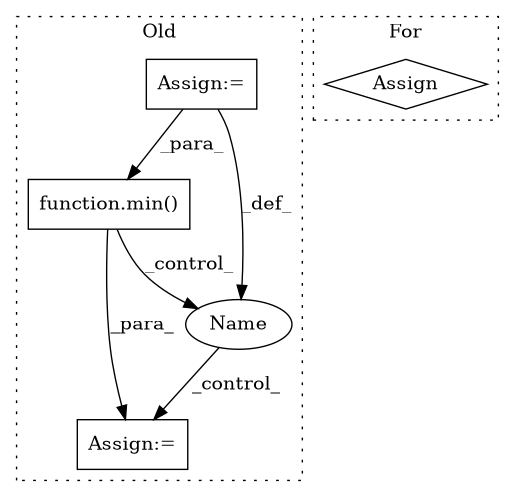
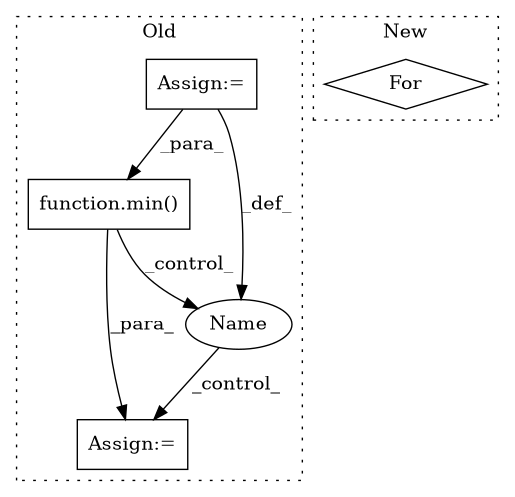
(406, 32) -> (406, 32)
(406, 84) -> (406, 84)
